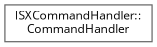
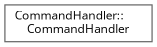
(78, 23) -> (78, 23)
